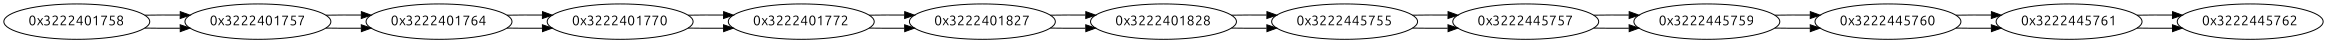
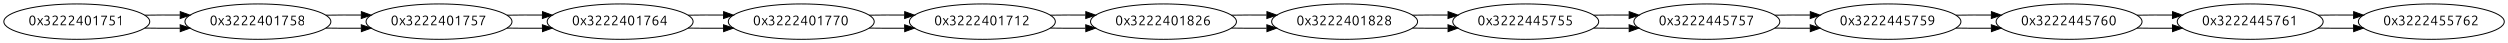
none -> (77, 22)
(801, 22) -> (982, 22)
(982, 22) -> (1163, 22)
(2250, 22) -> (2431, 22)
